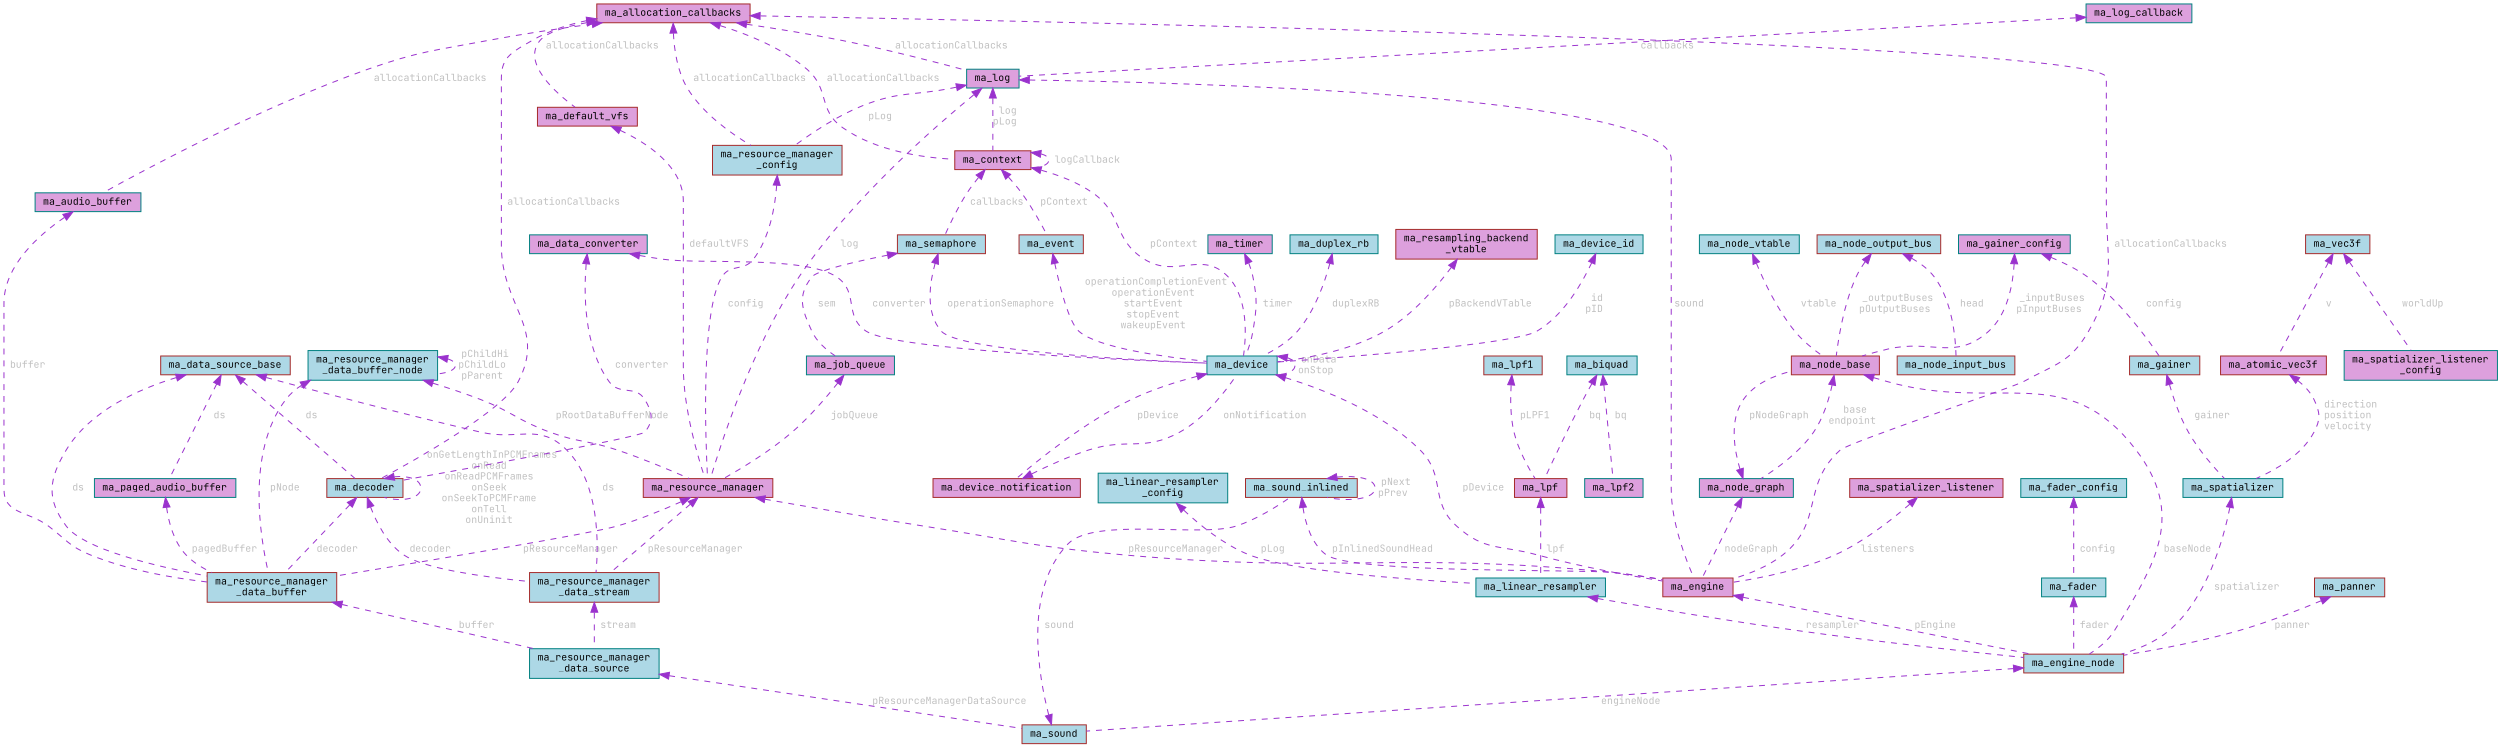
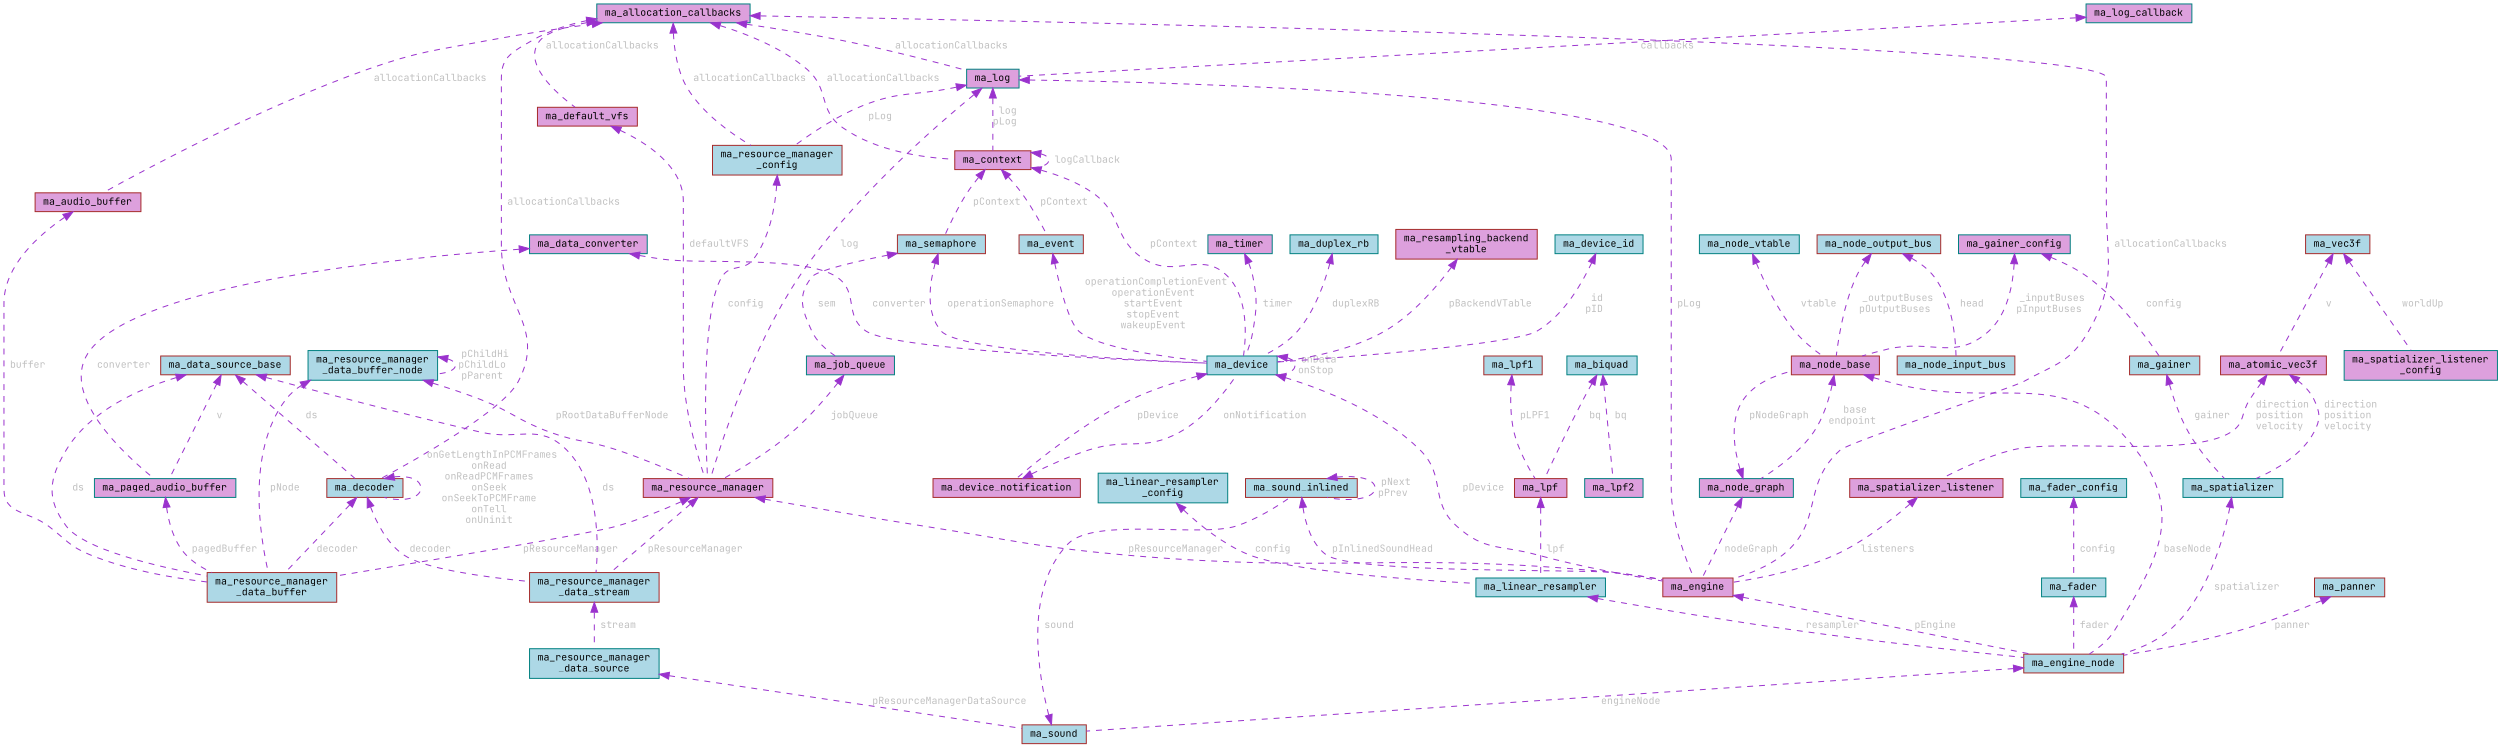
(673, 13) -> (673, 13)
(88, 202) -> (88, 202)
(994, 202) -> (994, 202)
(1687, 304) -> (1687, 304)
(217, 416) -> (217, 416)
(622, 438) -> (220, 290)
none -> (2114, 446)
(1270, 549) -> (1270, 549)
(438, 627) -> none
